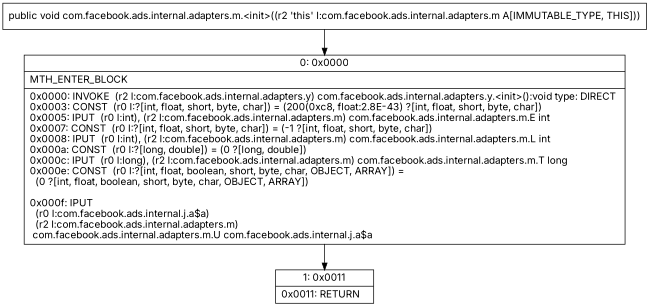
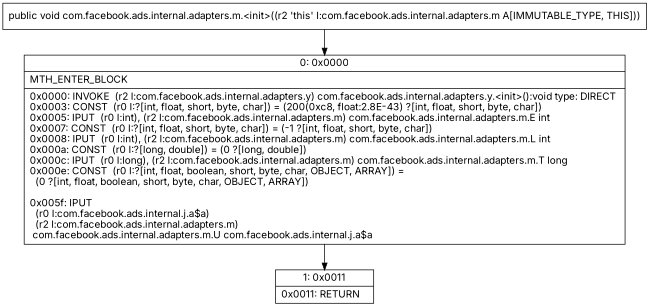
(64, 203) -> (64, 203)
